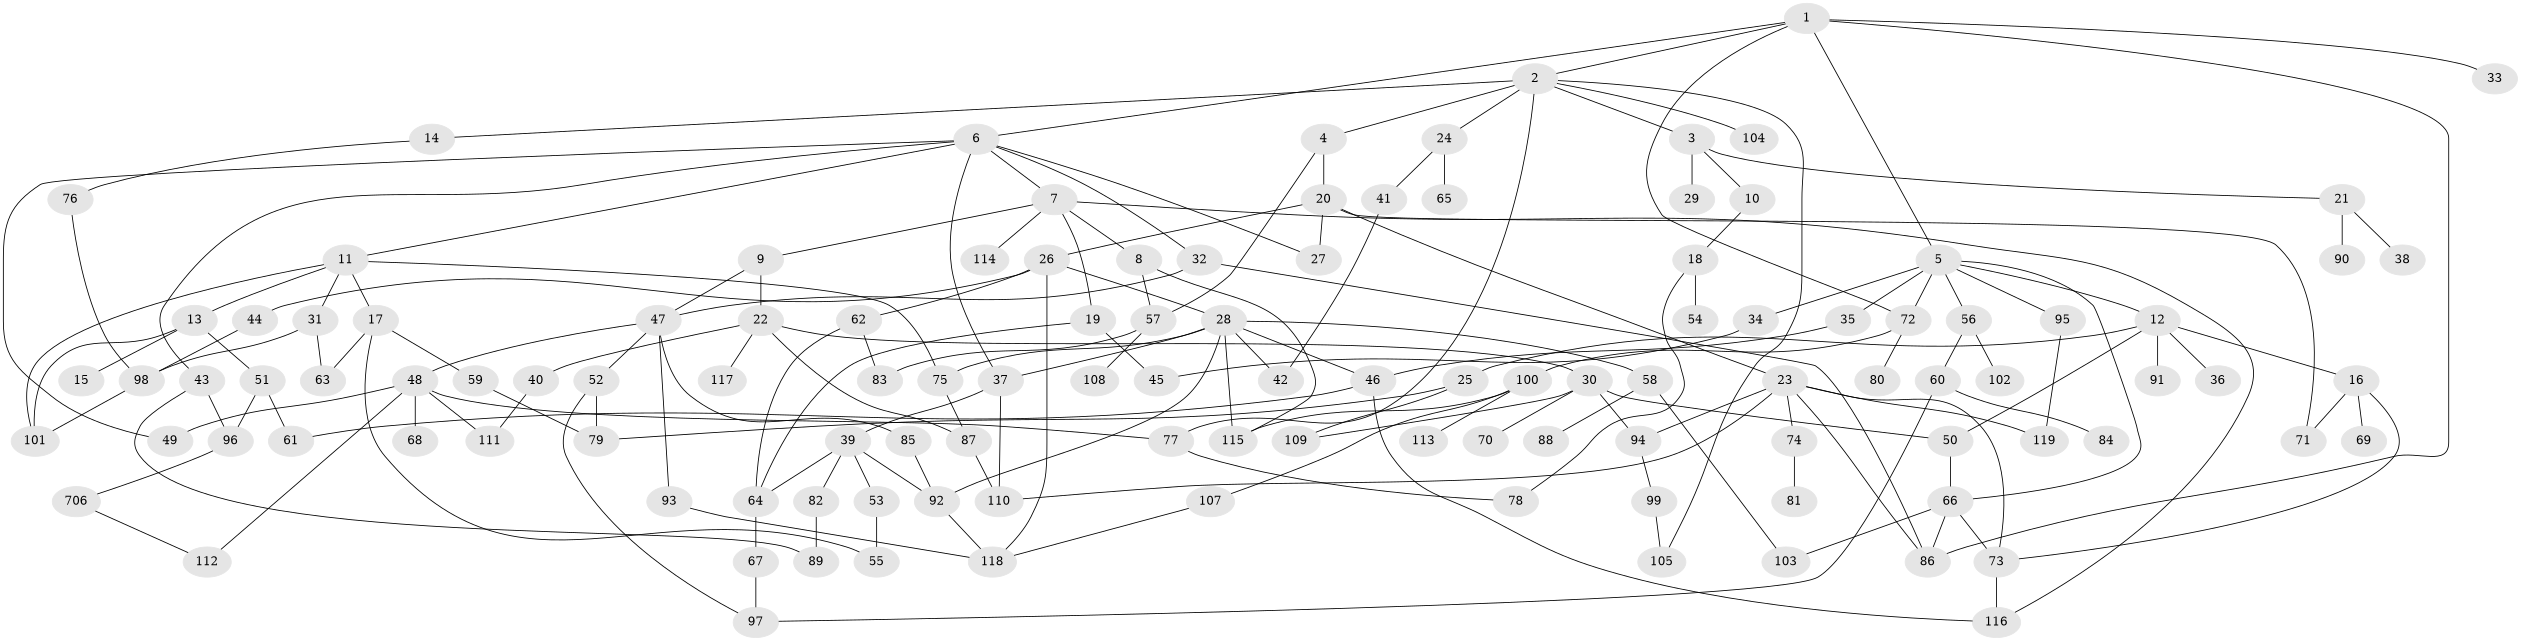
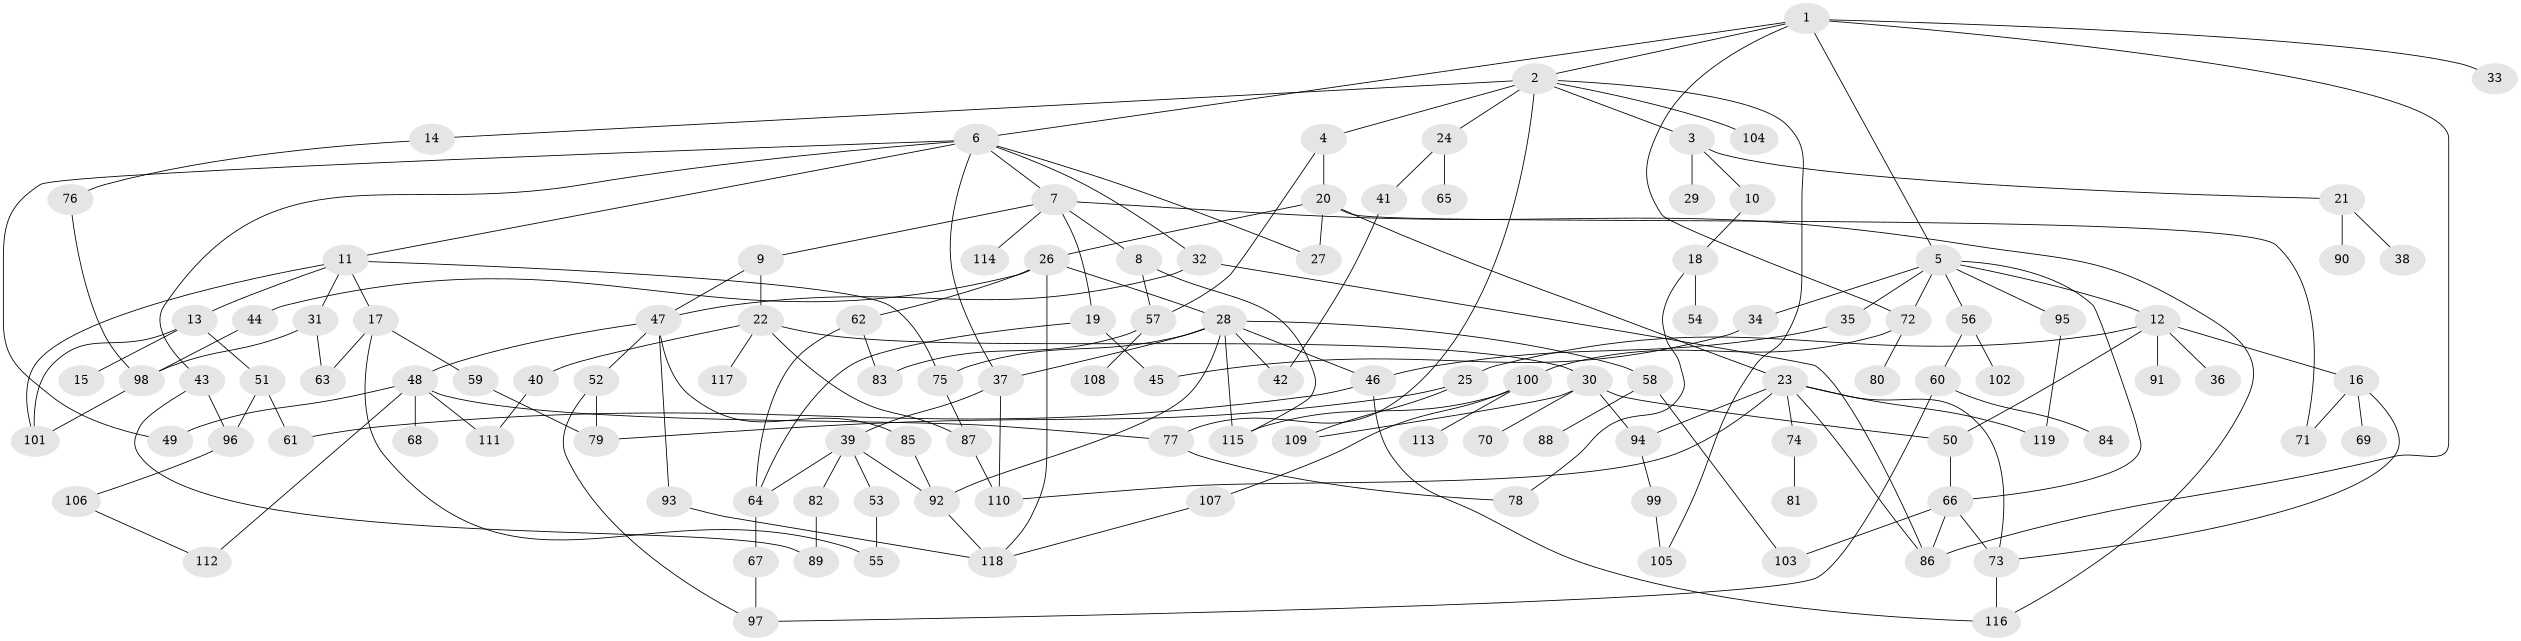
(76, 502) -> (76, 502)
